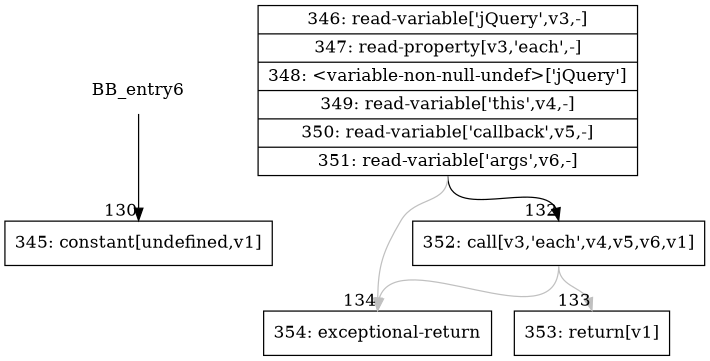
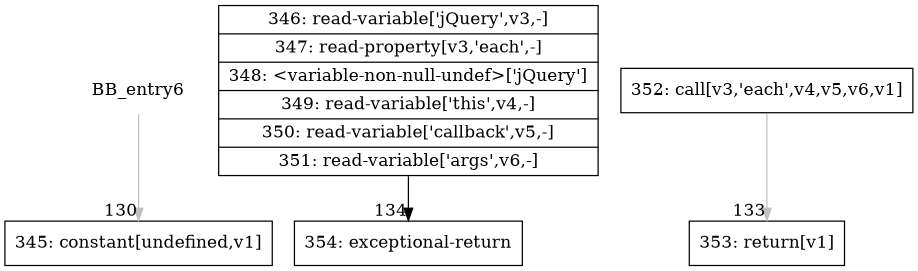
(139, 161) -> (139, 161)
(497, 199) -> none
(398, 227) -> (408, 192)
(474, 290) -> none
